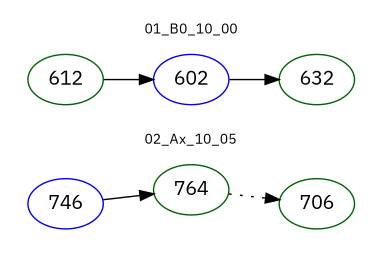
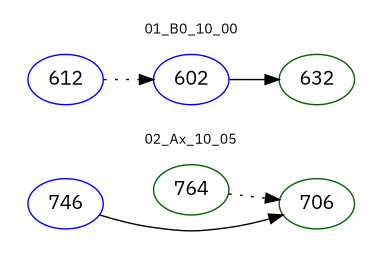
(66, 80) -> (66, 80)
(122, 80) -> (122, 80)
(122, 198) -> (184, 231)
